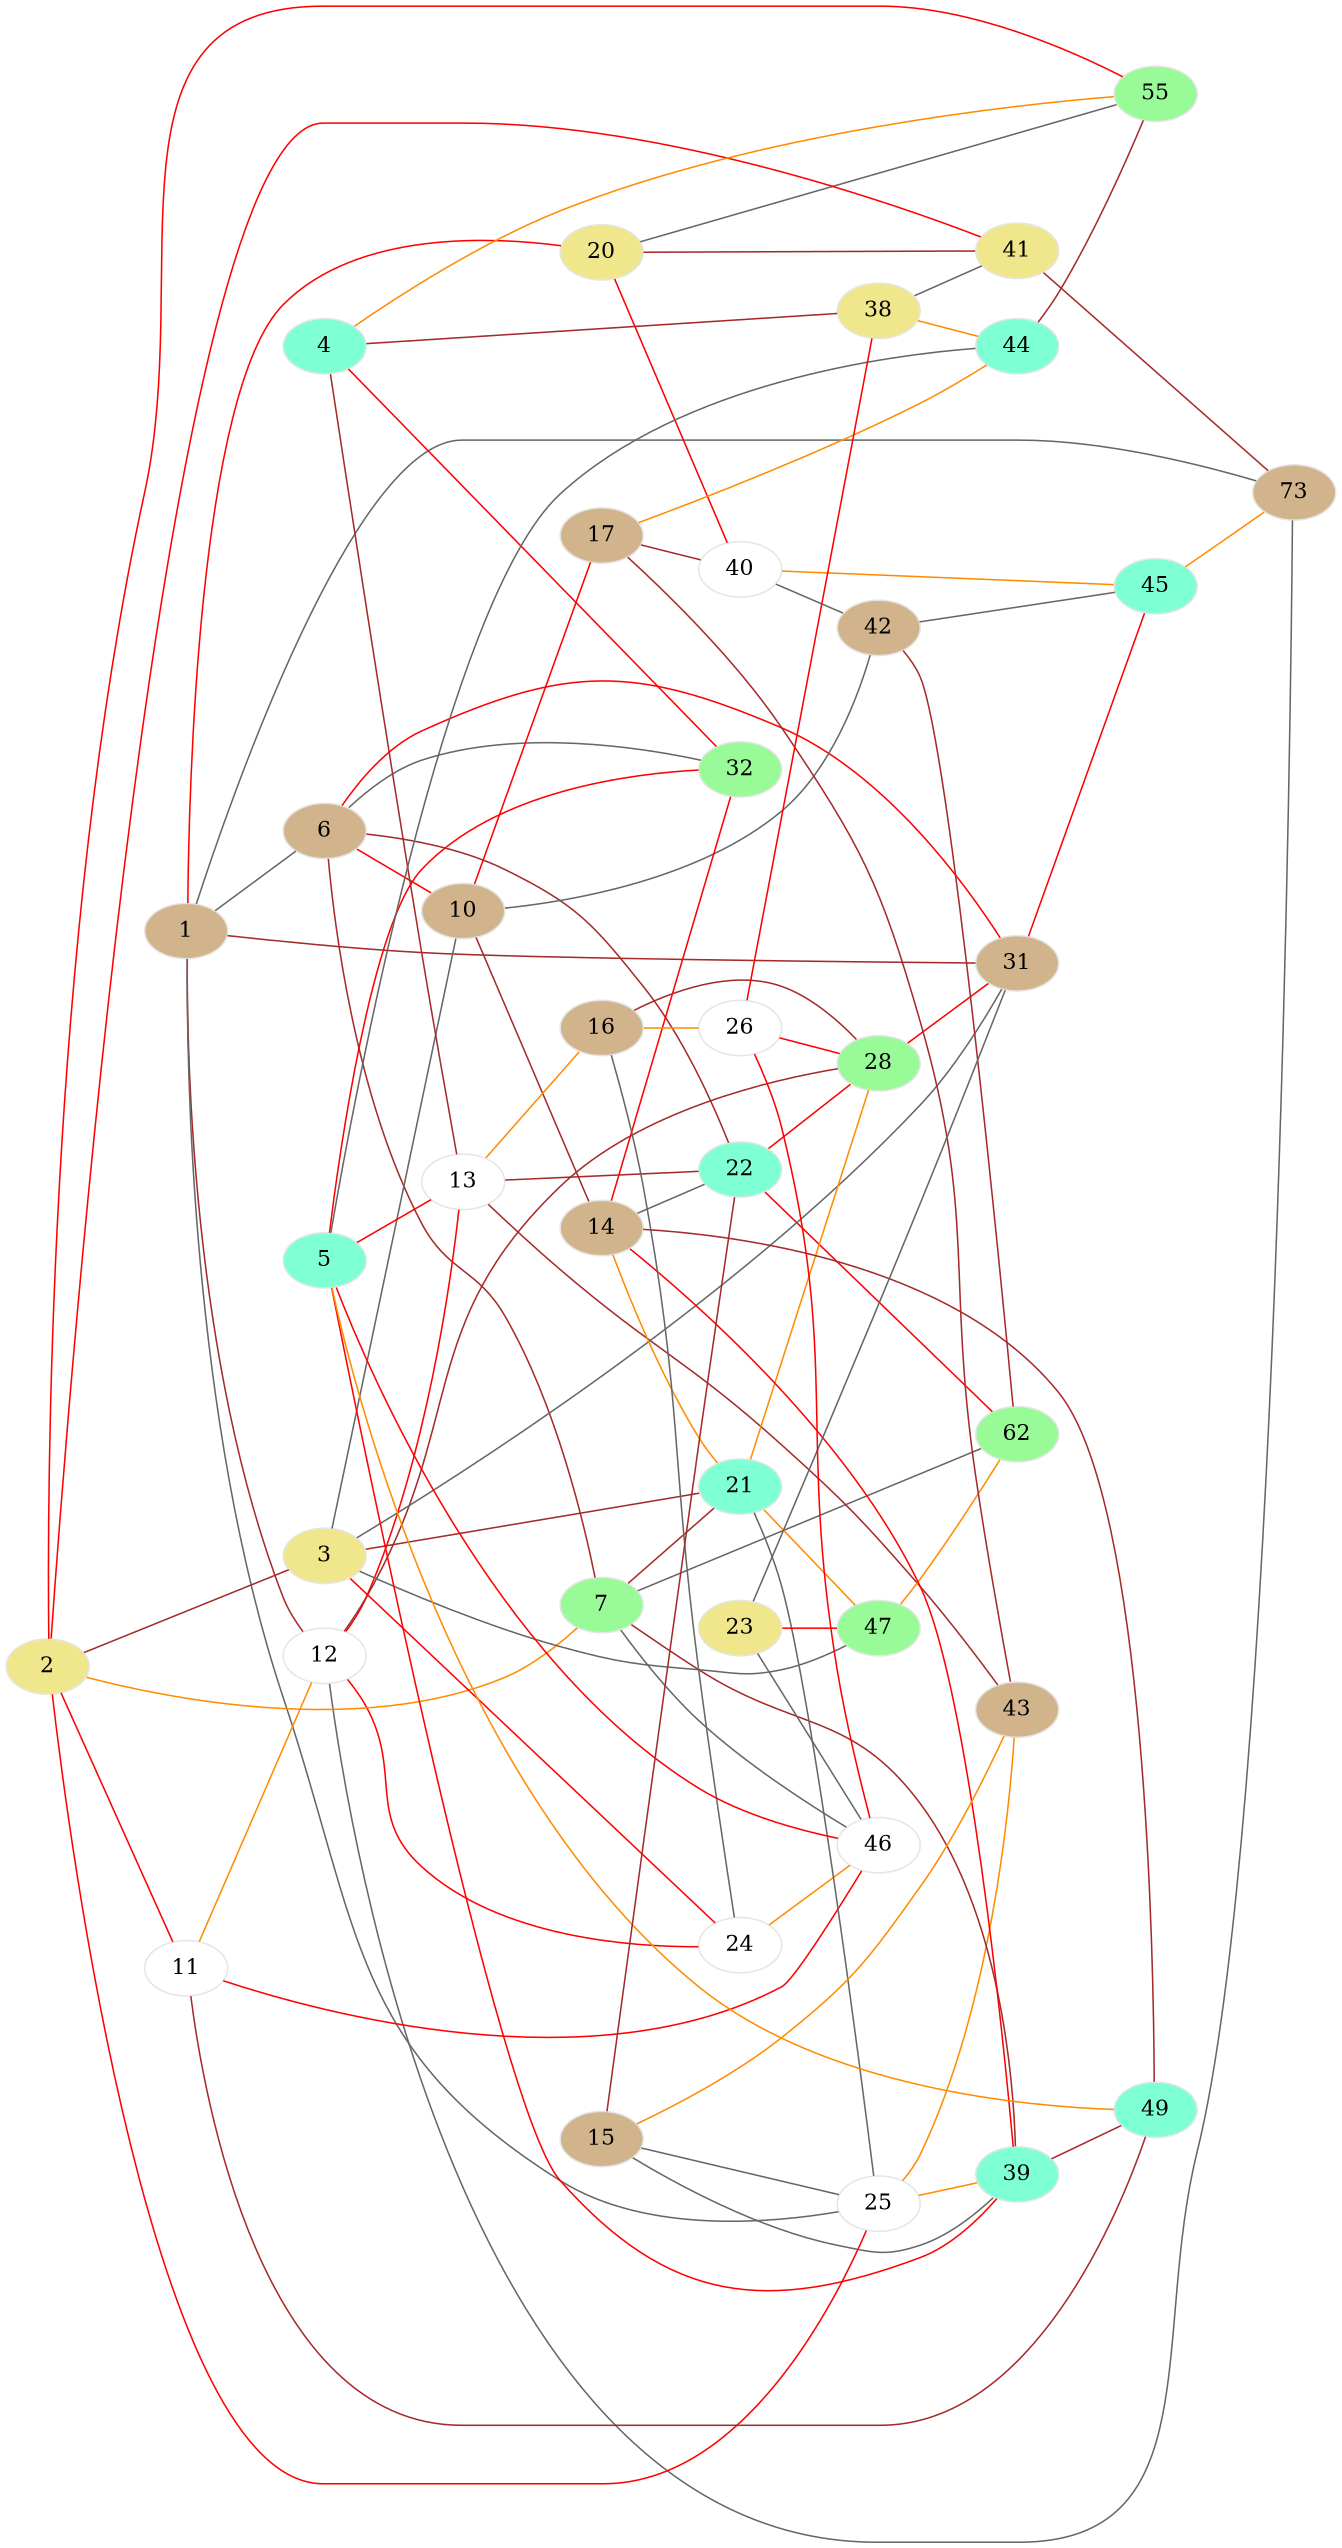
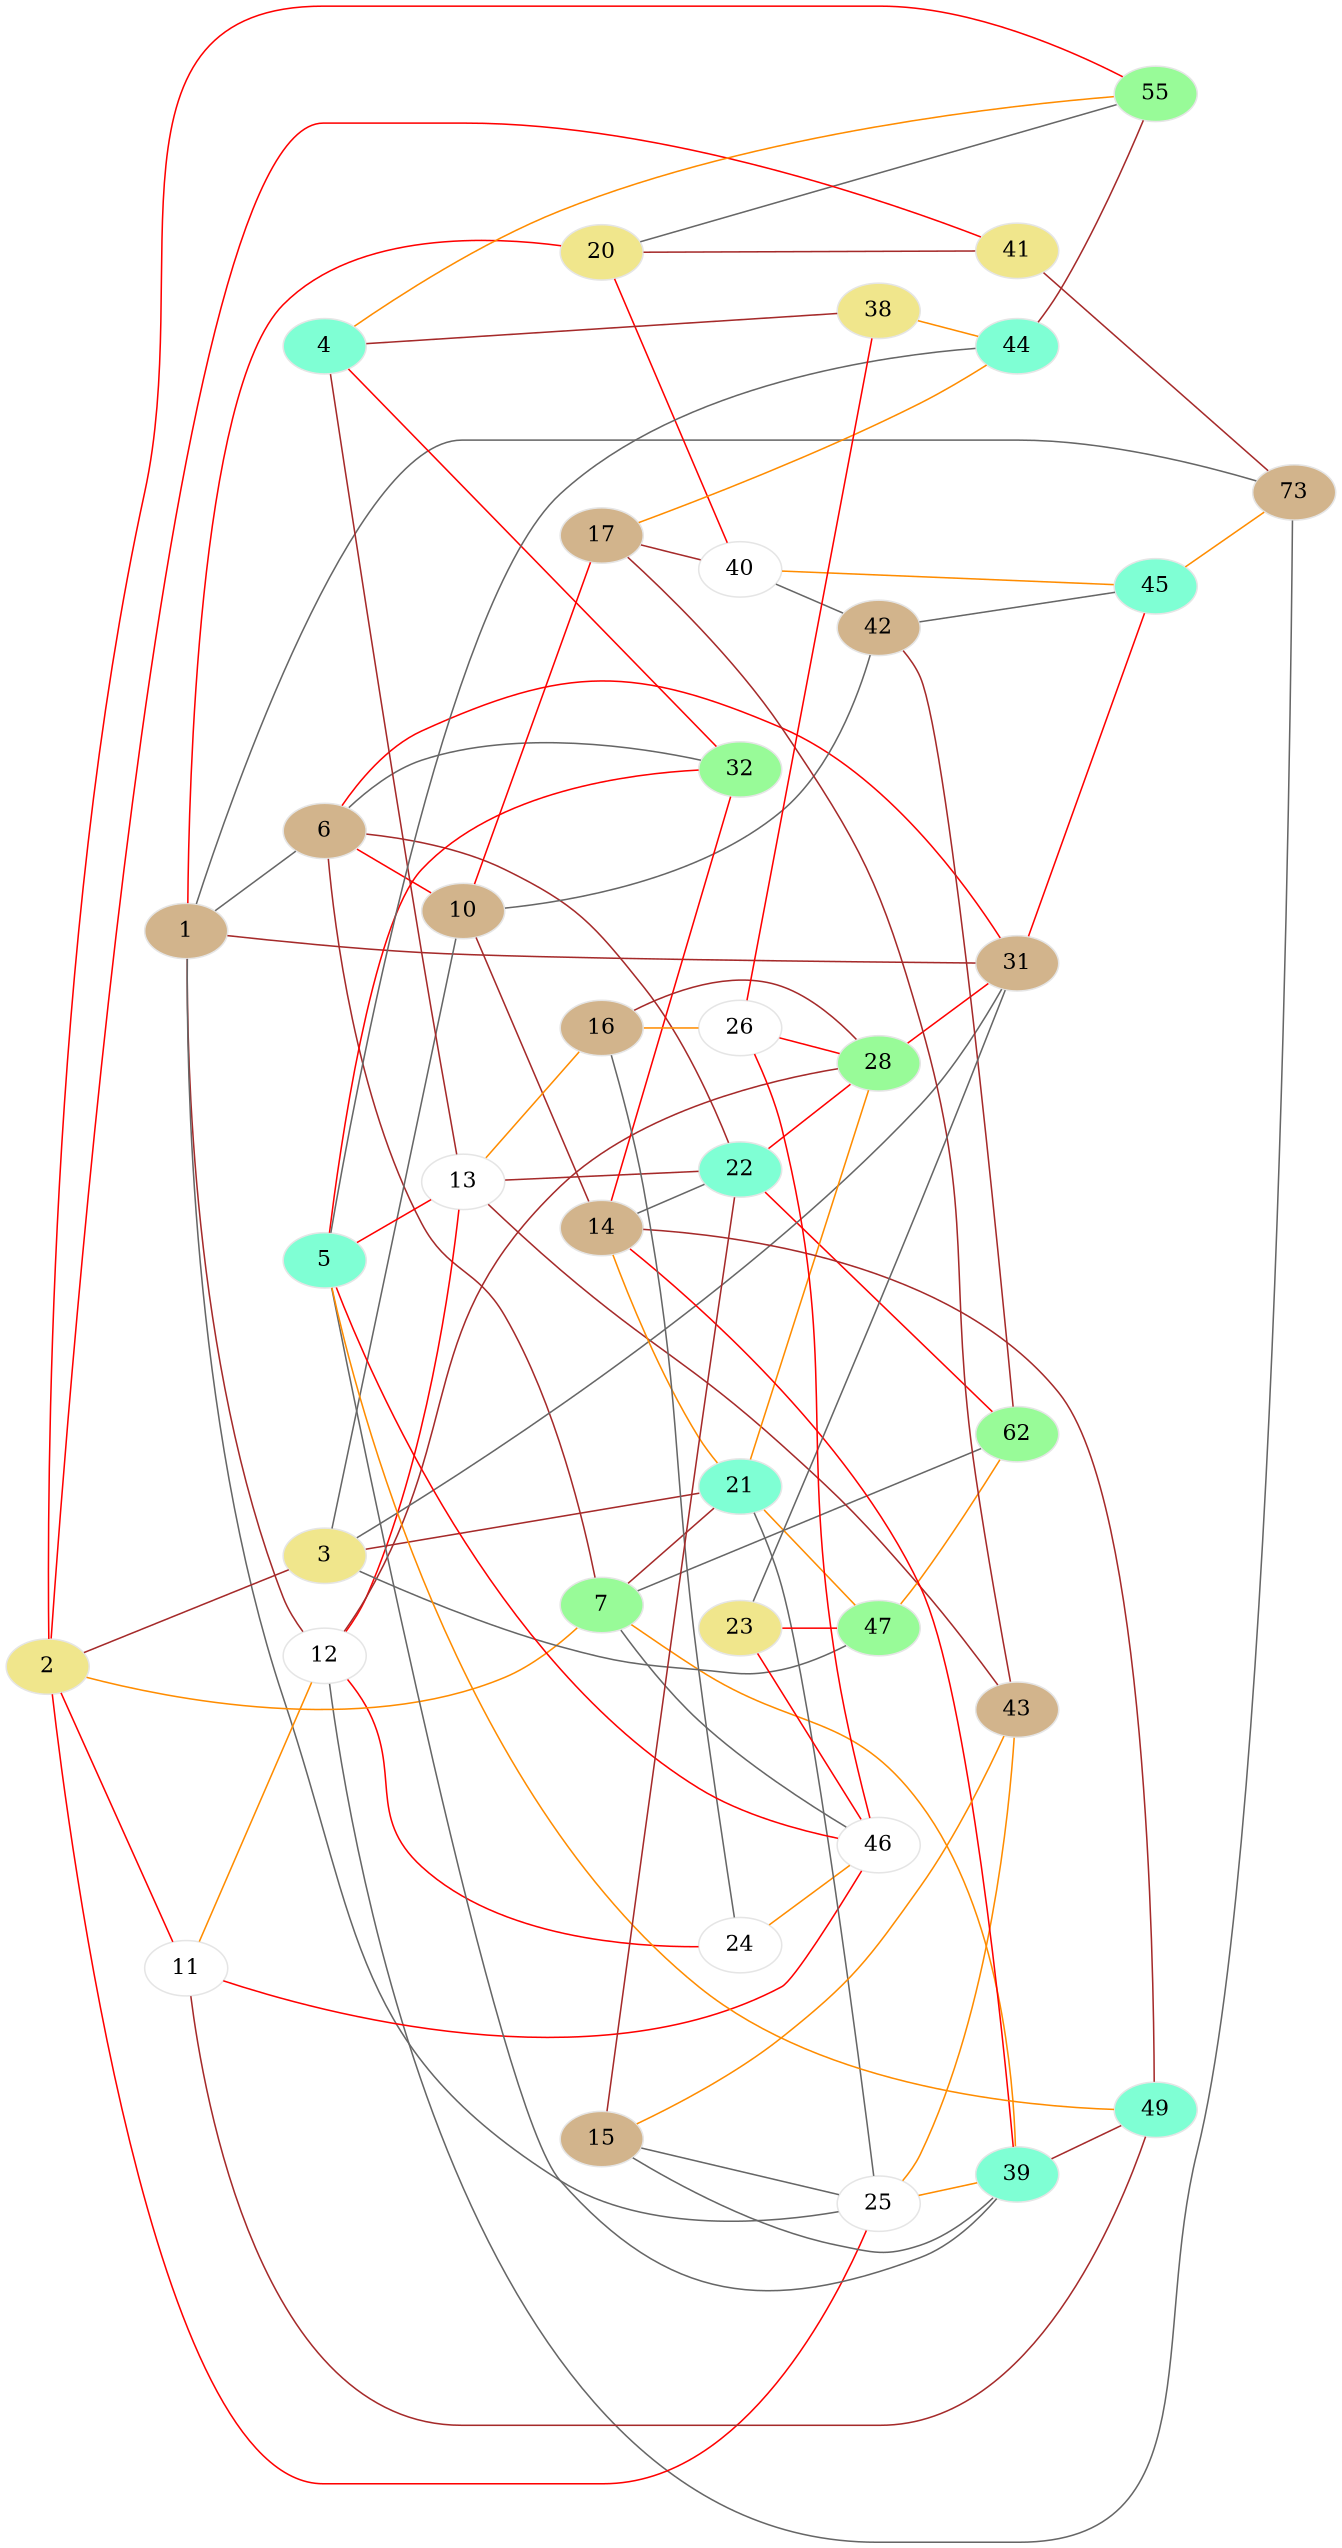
(948, 281) -> none
(533, 1751) -> none
(827, 1765) -> (827, 1765)
(925, 1811) -> (925, 1811)
(488, 1980) -> (488, 1980)
